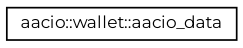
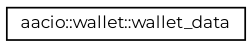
(122, 24) -> (126, 24)
